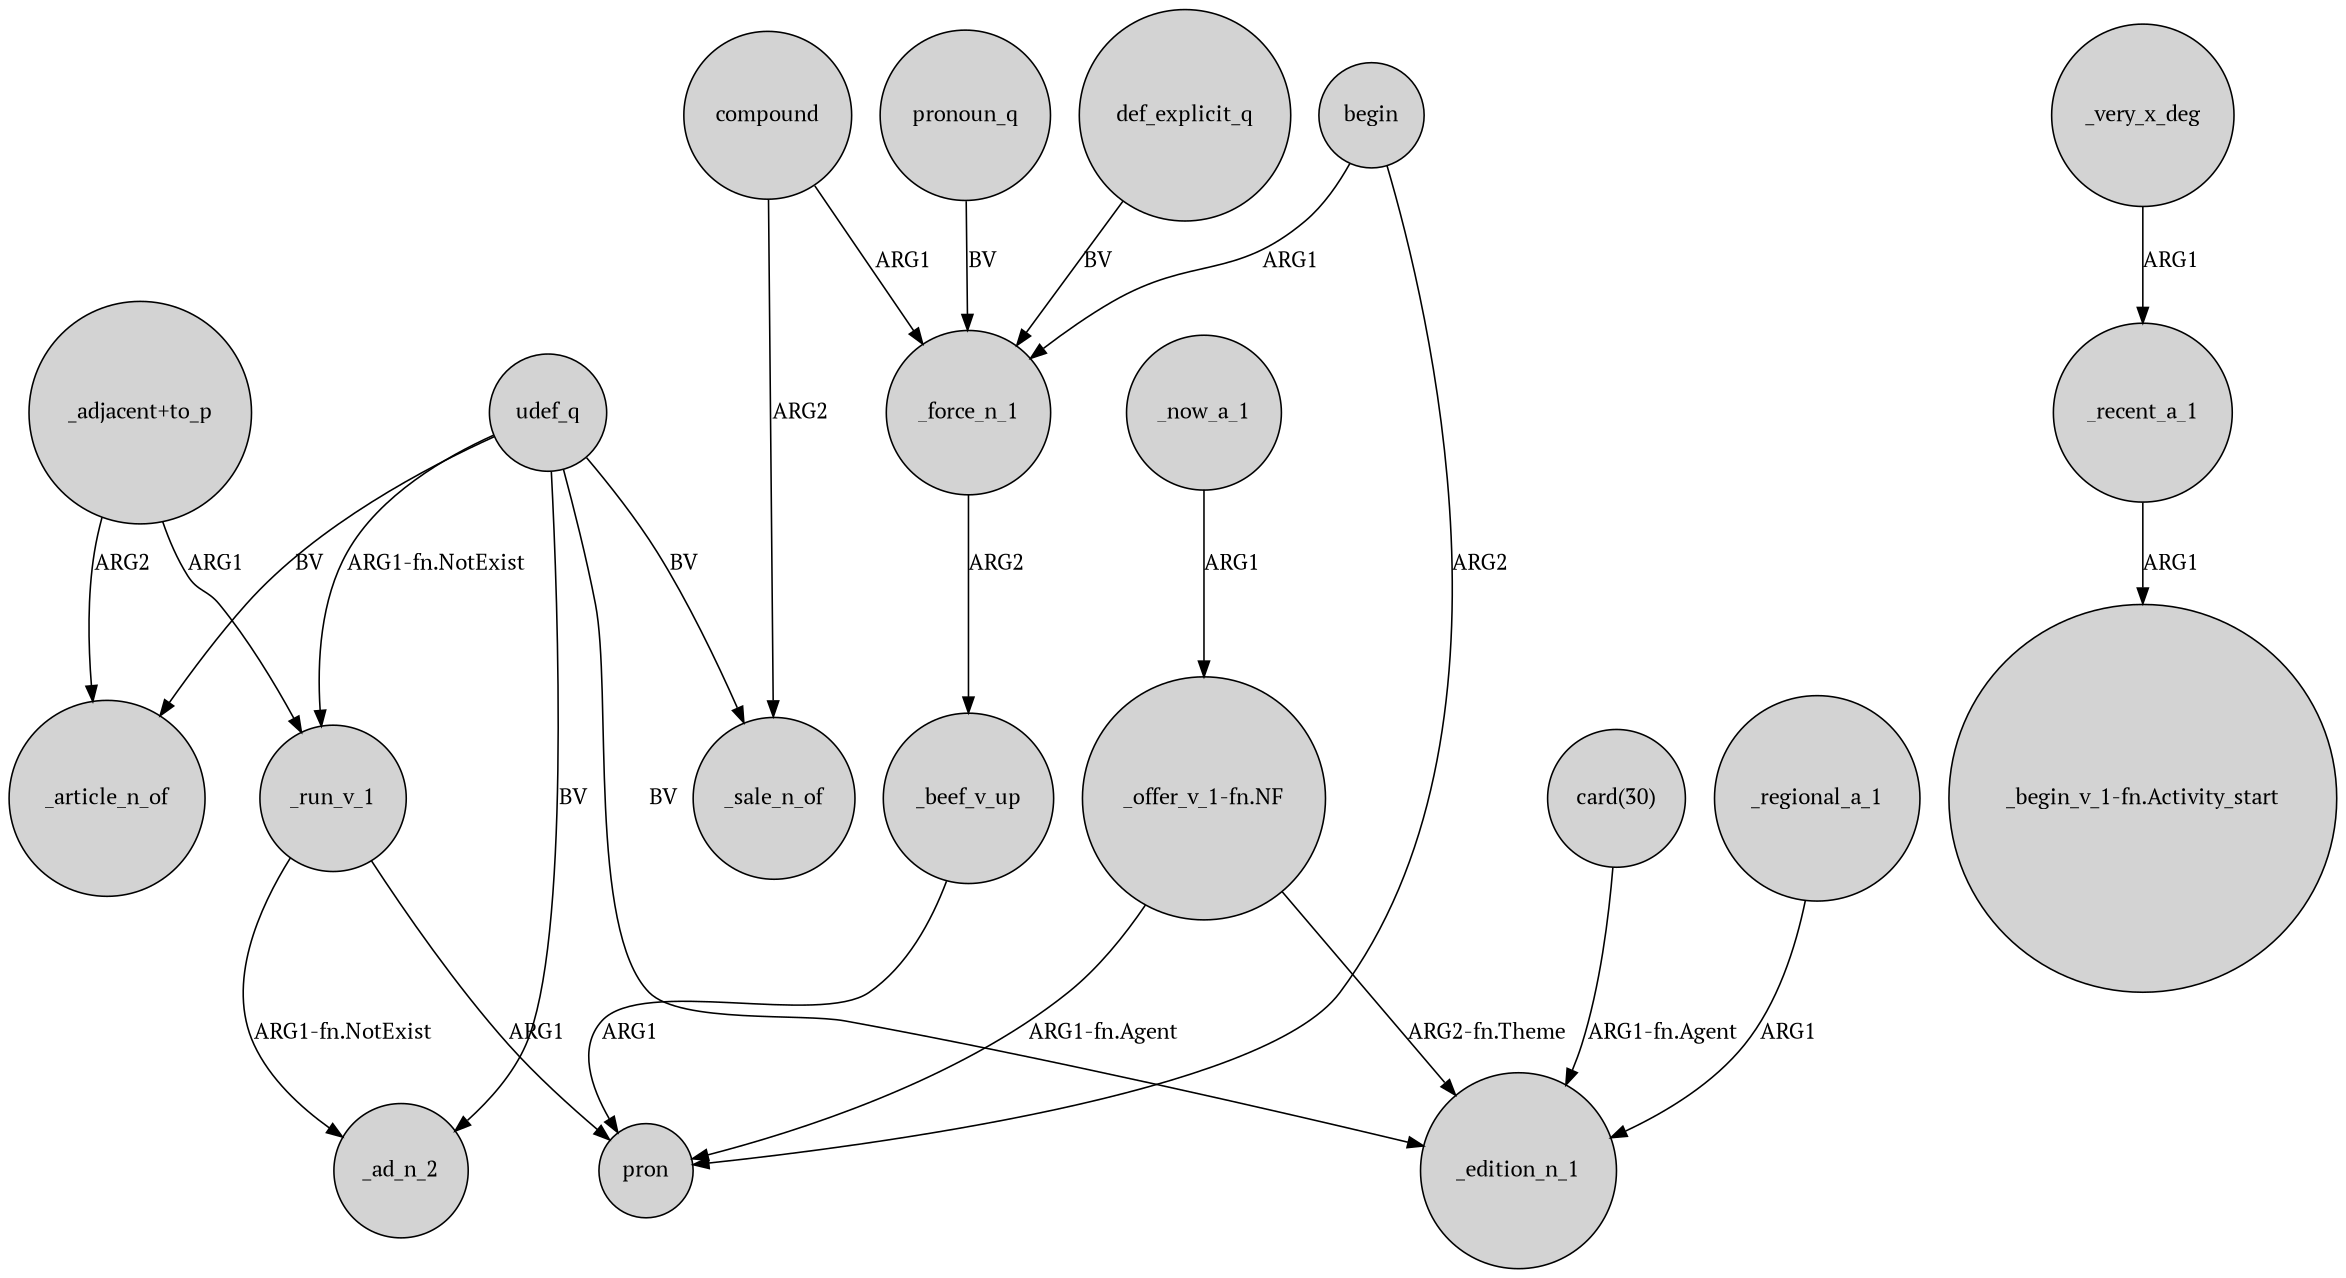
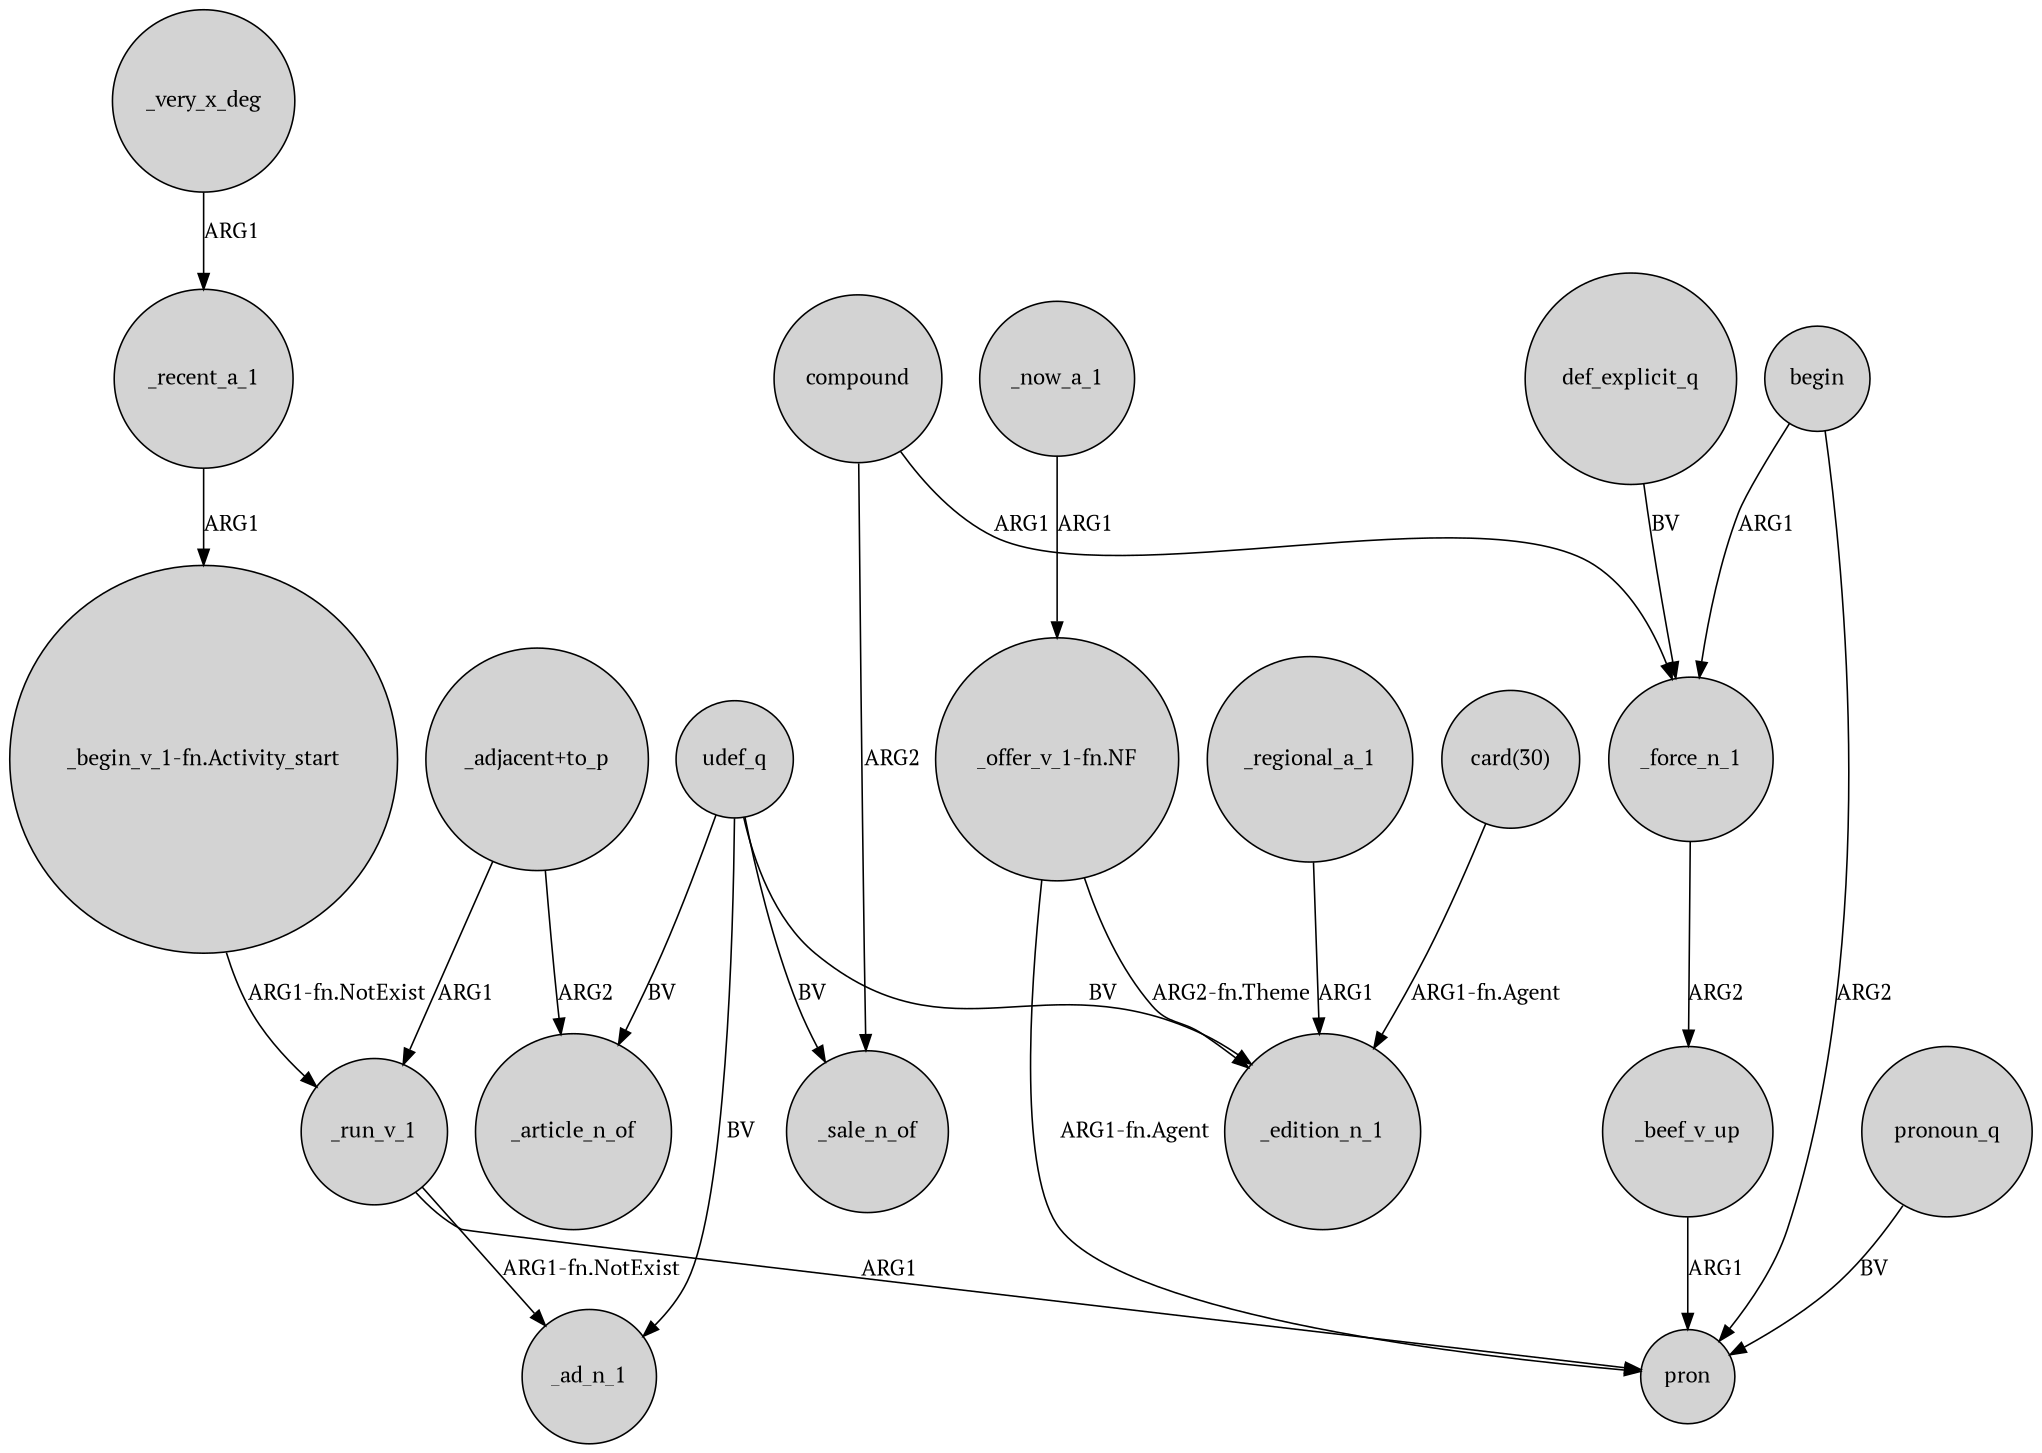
(967, 258) -> (1833, 1287)
(355, 541) -> (256, 1020)
(401, 1171) -> (589, 1377)
